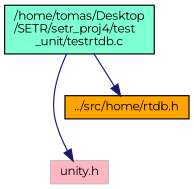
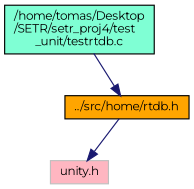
(54, 102) -> (107, 135)
